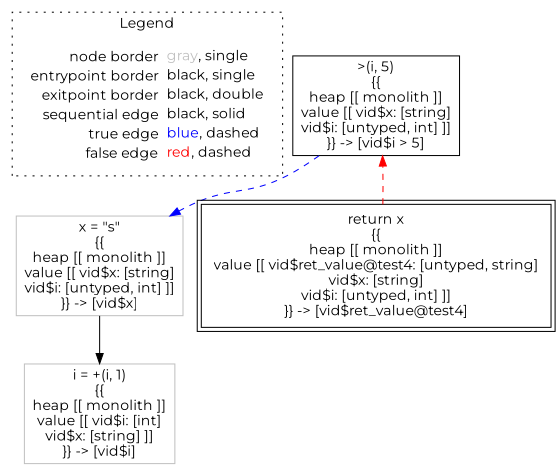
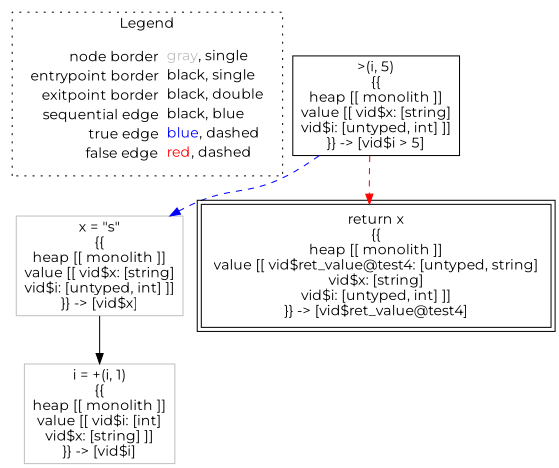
(226, 114) -> (225, 114)
(383, 185) -> (369, 175)
